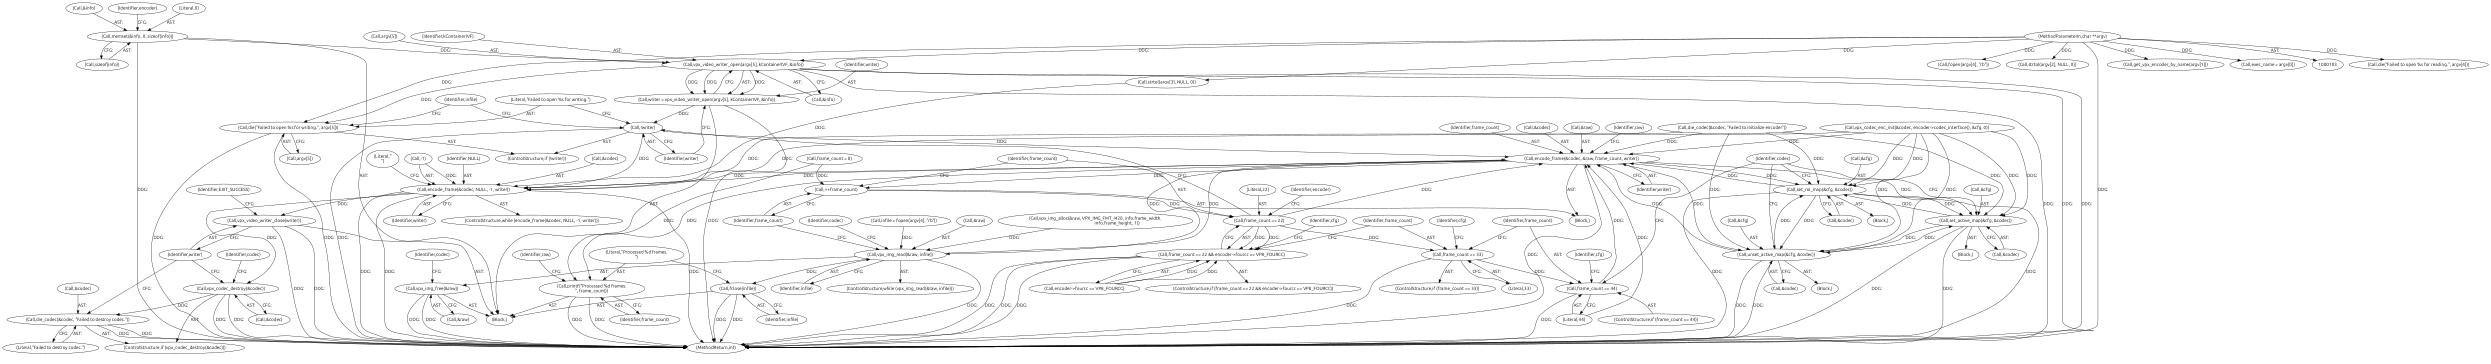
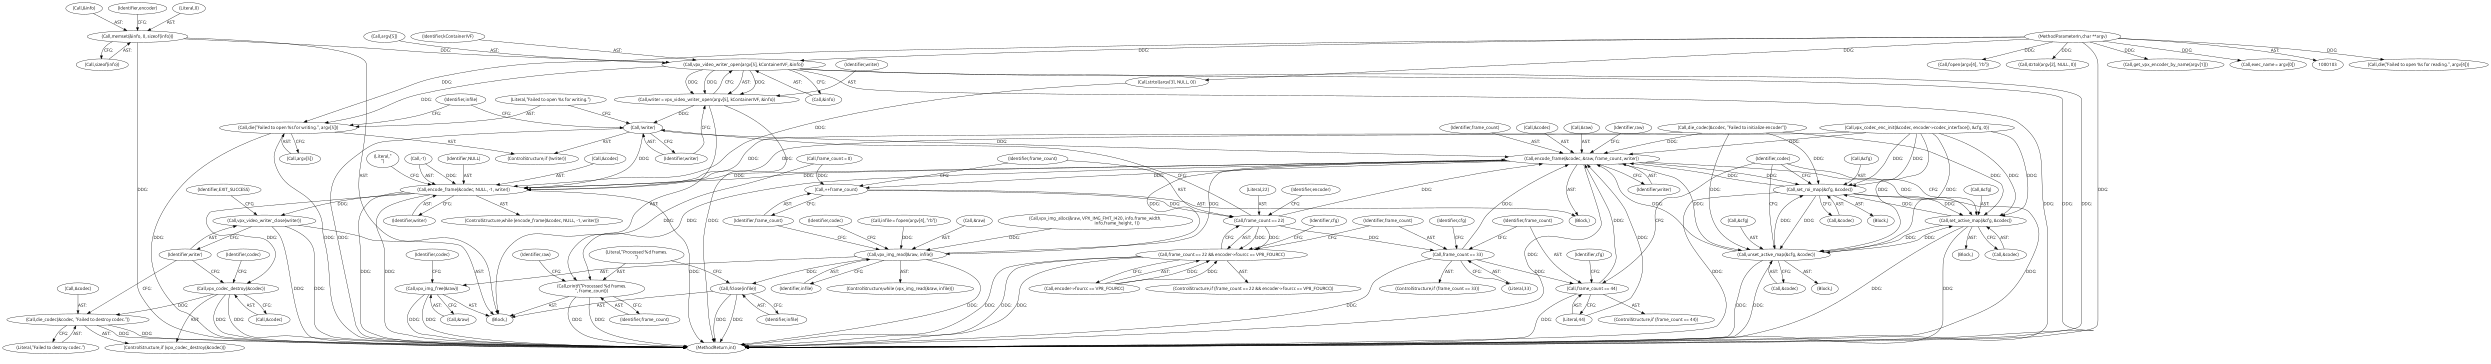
none -> (1506, 199)
(1639, 301) -> (1624, 304)
